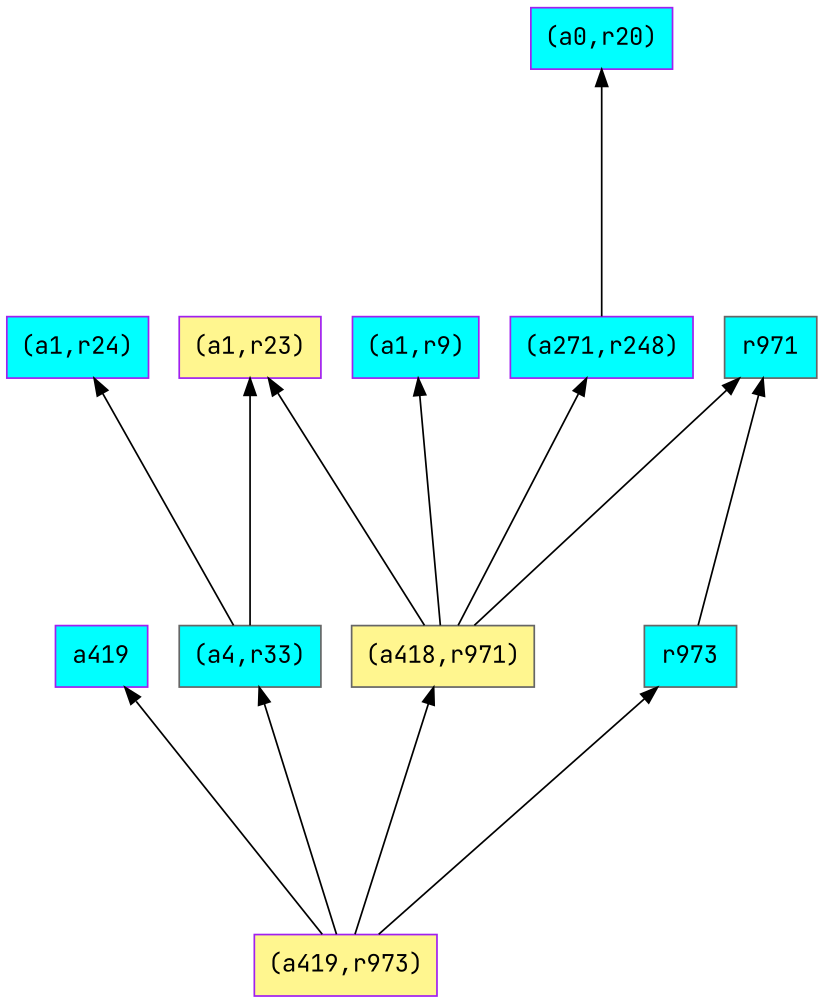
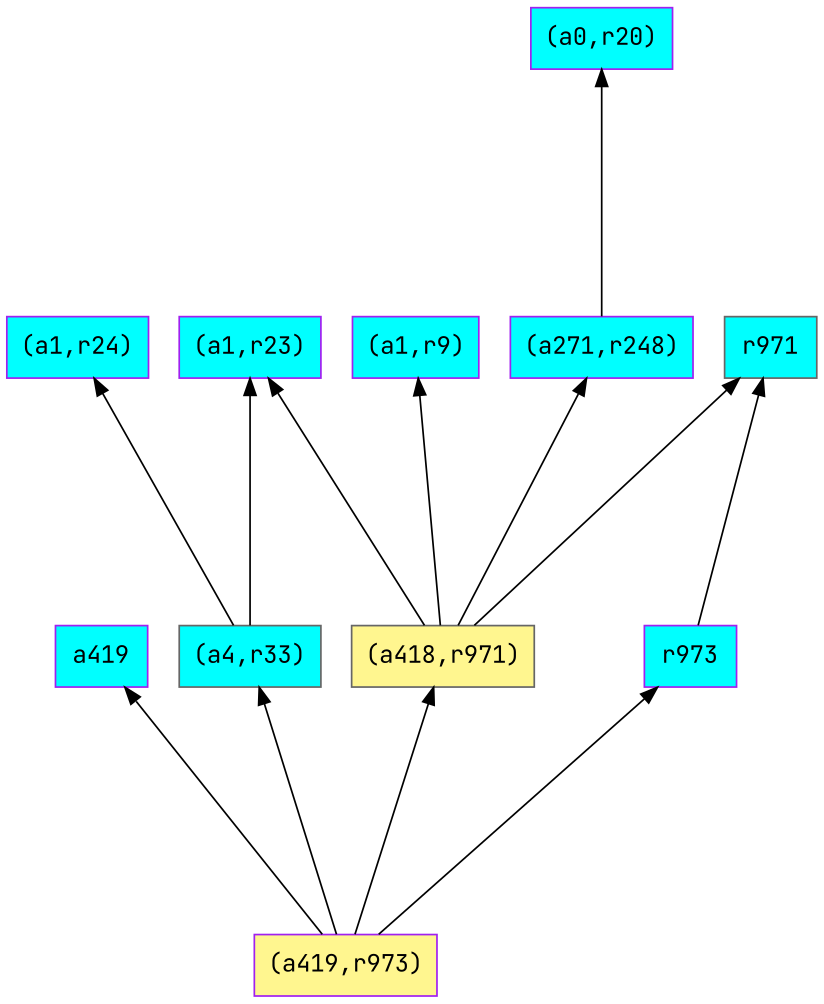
(250, 347) -> (250, 347)
(690, 656) -> (690, 656)
